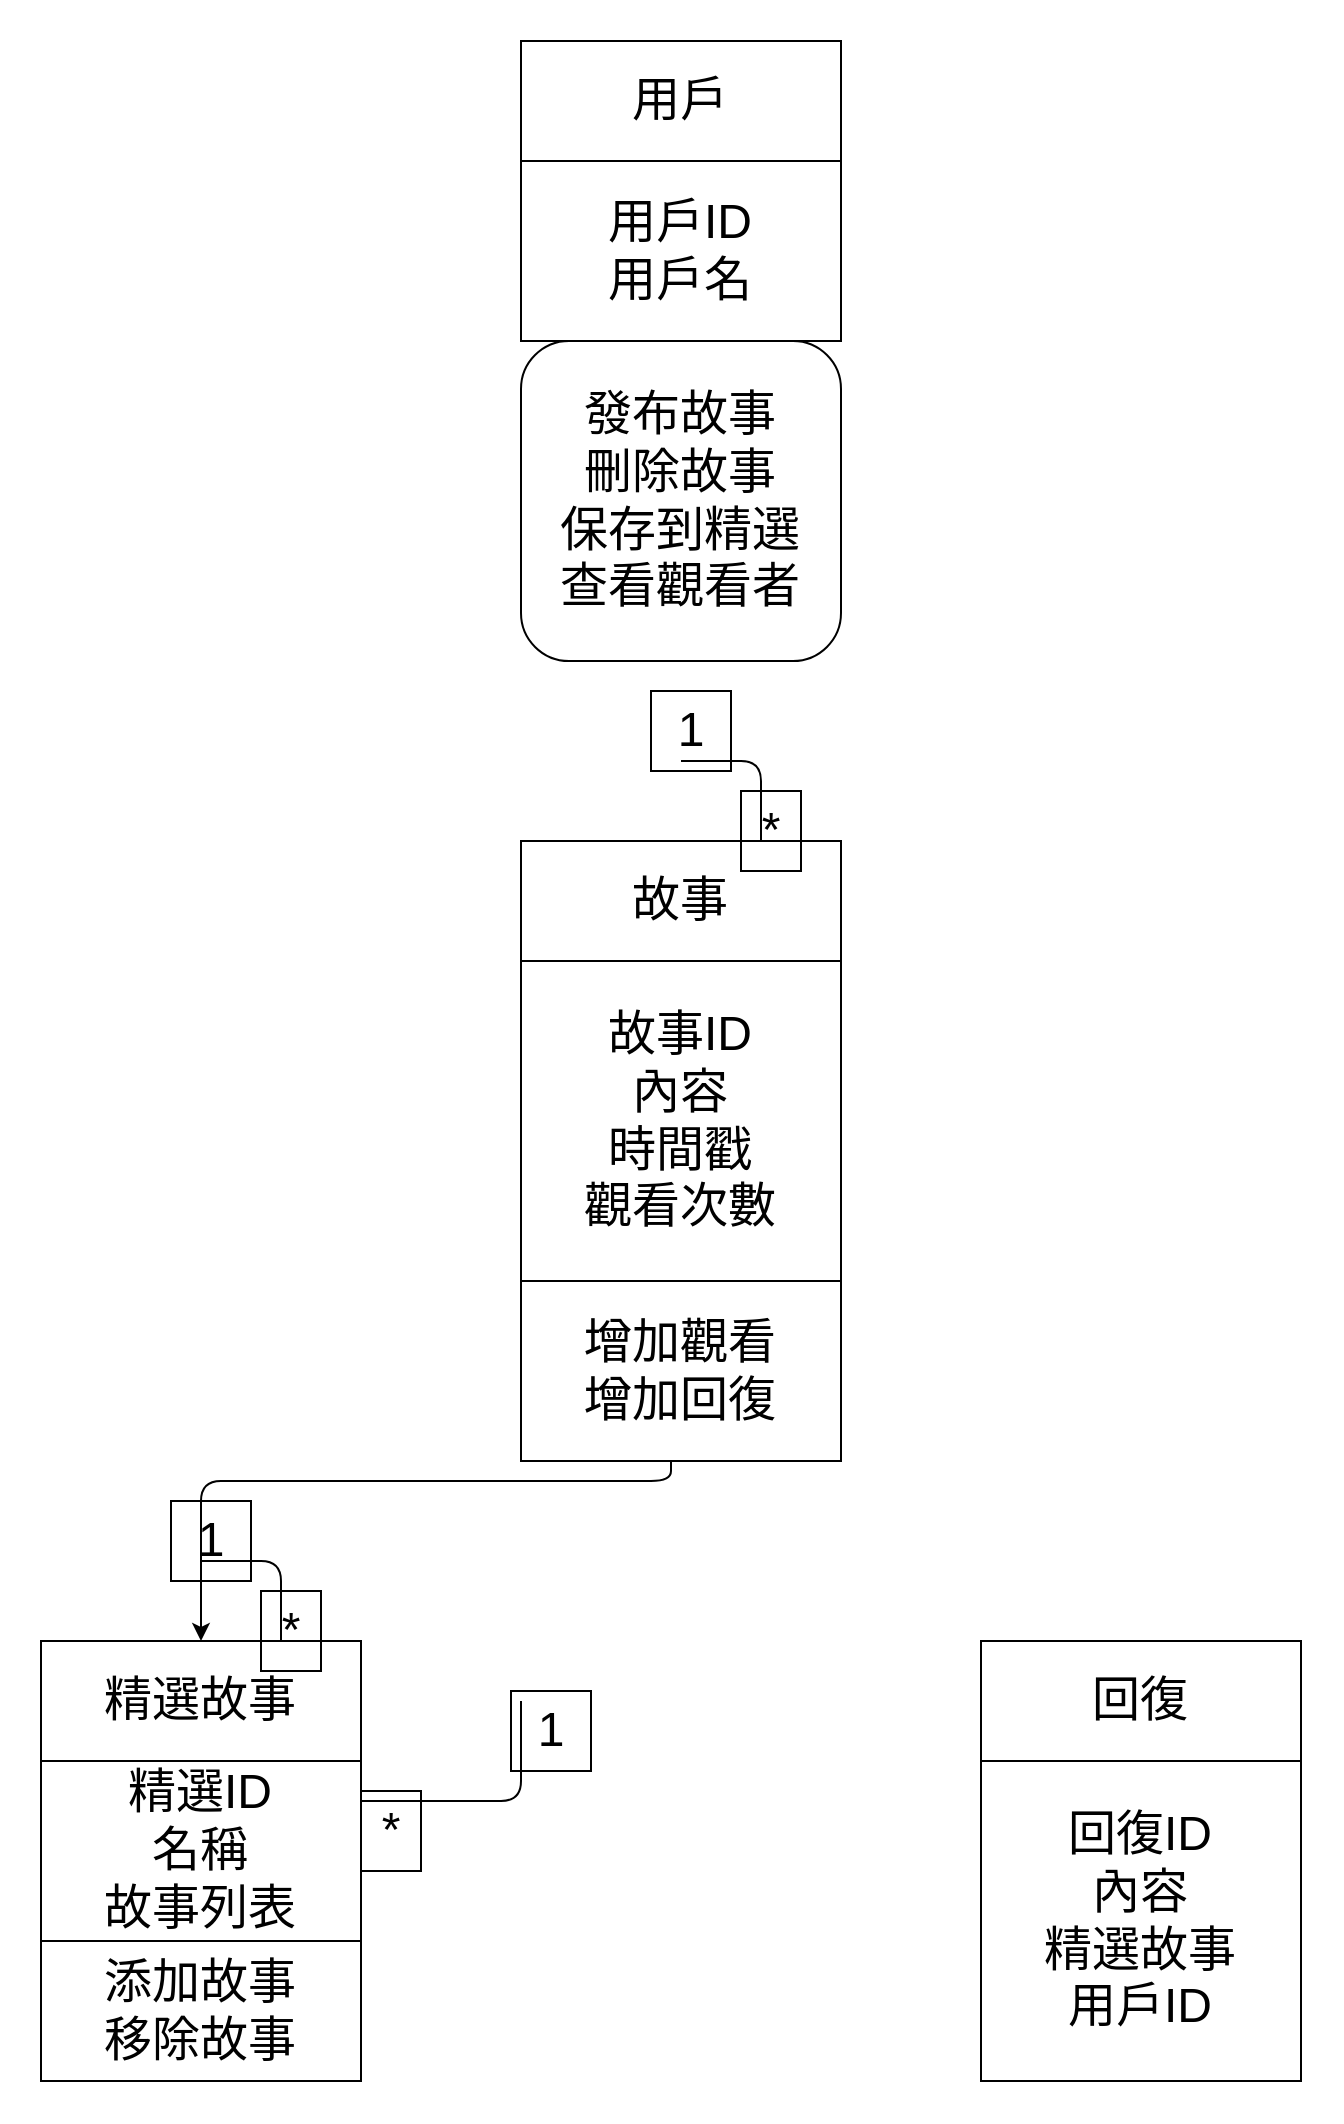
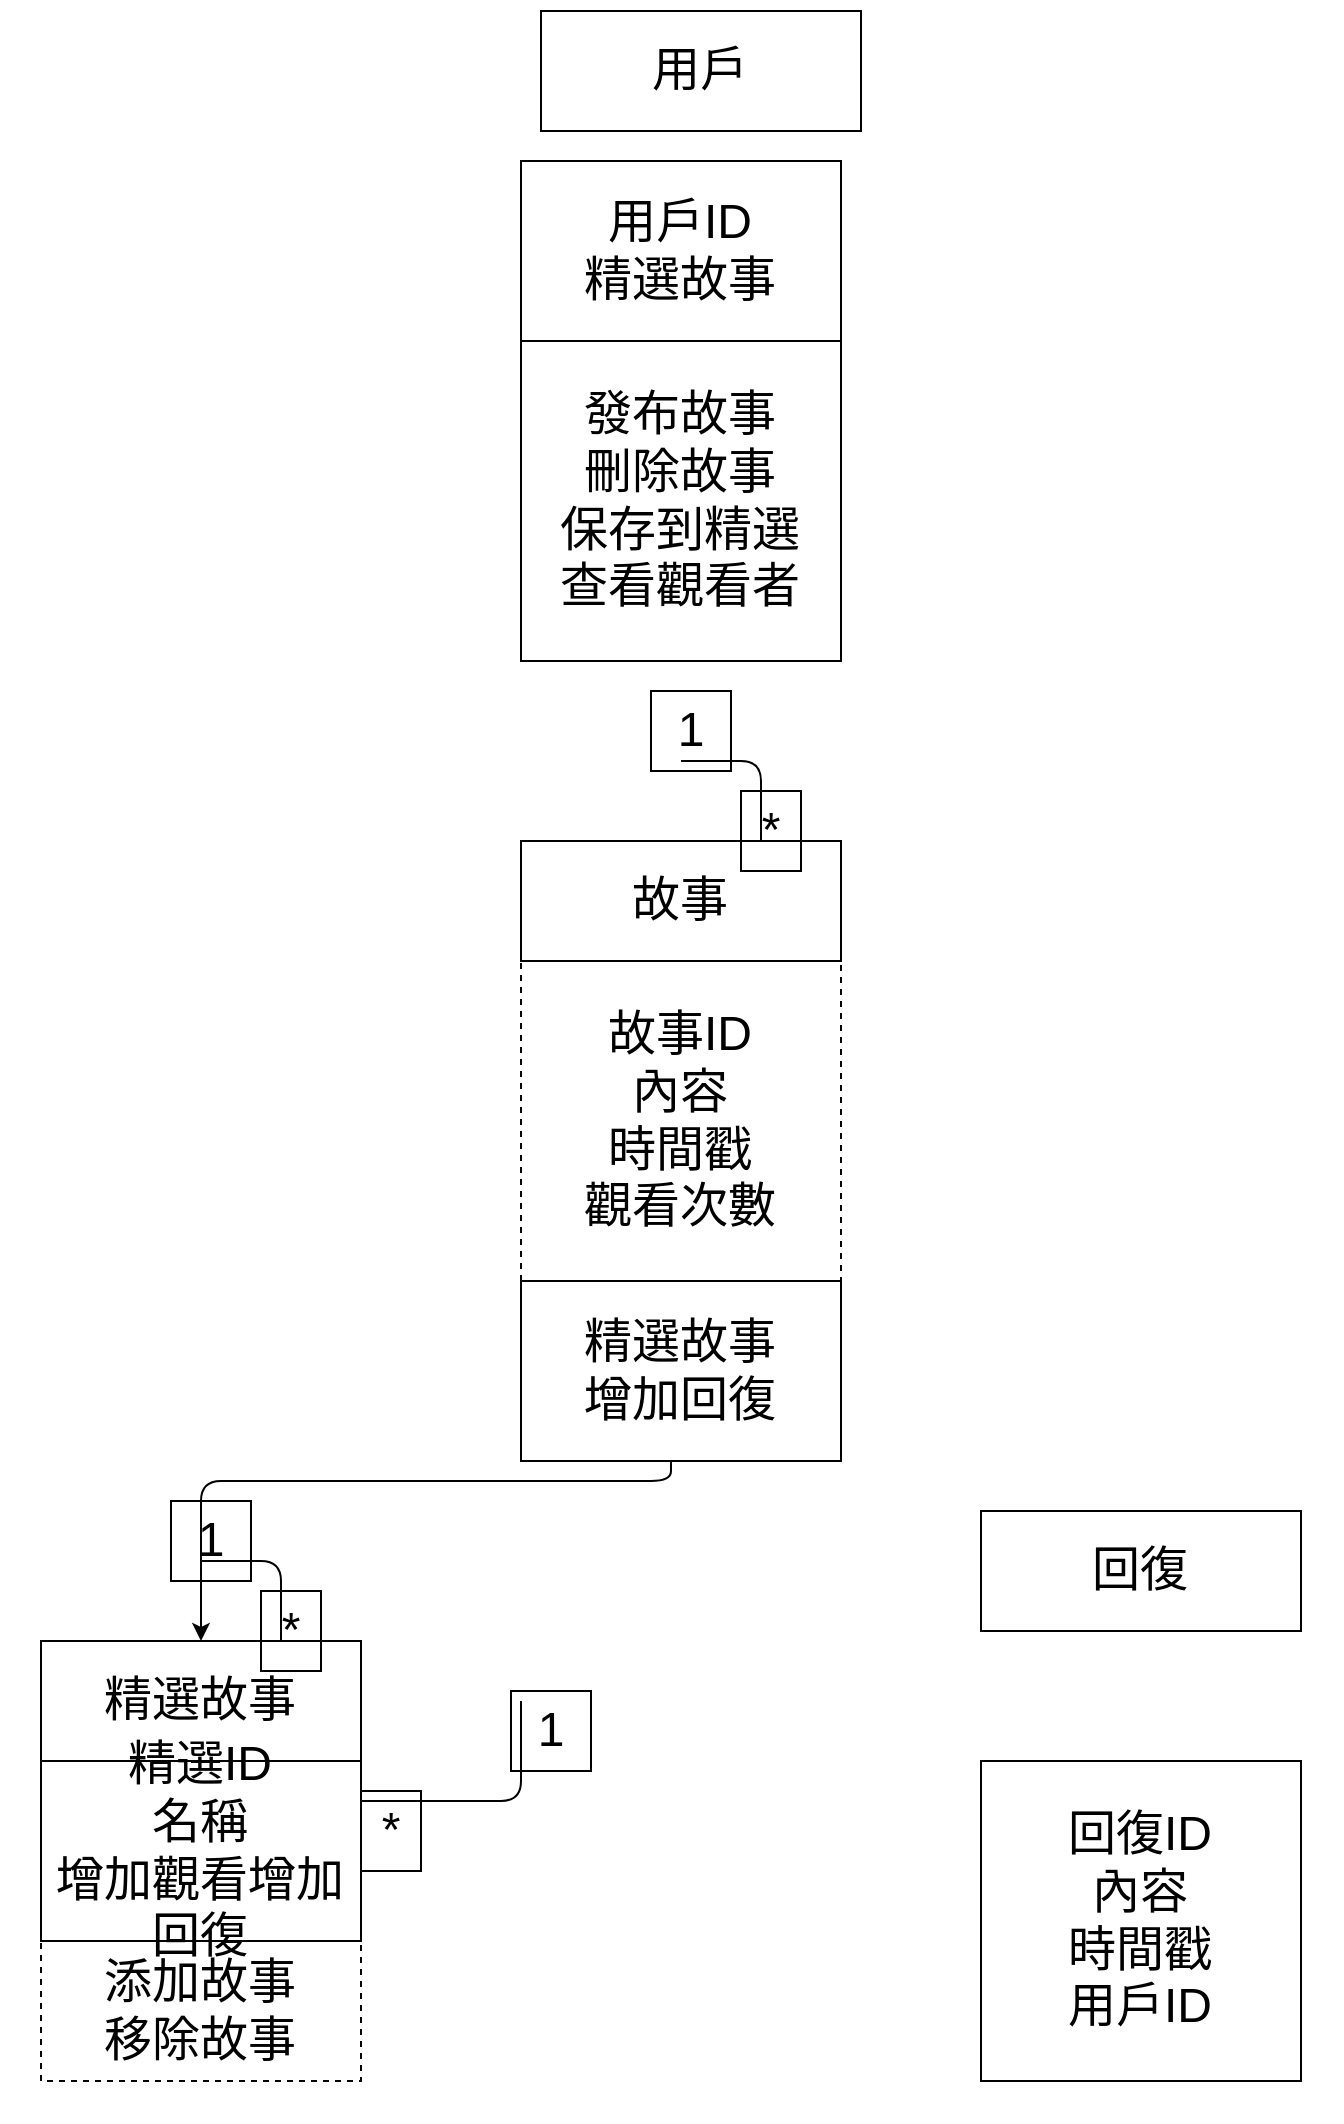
(681, 101) -> (701, 71)
(681, 251) -> (681, 251)
(681, 501) -> (681, 501)
(681, 1121) -> (681, 1121)
(681, 1371) -> (681, 1371)
(1141, 1701) -> (1141, 1571)
(201, 1851) -> (201, 1851)
(1141, 1921) -> (1141, 1921)
(201, 2011) -> (201, 2011)
